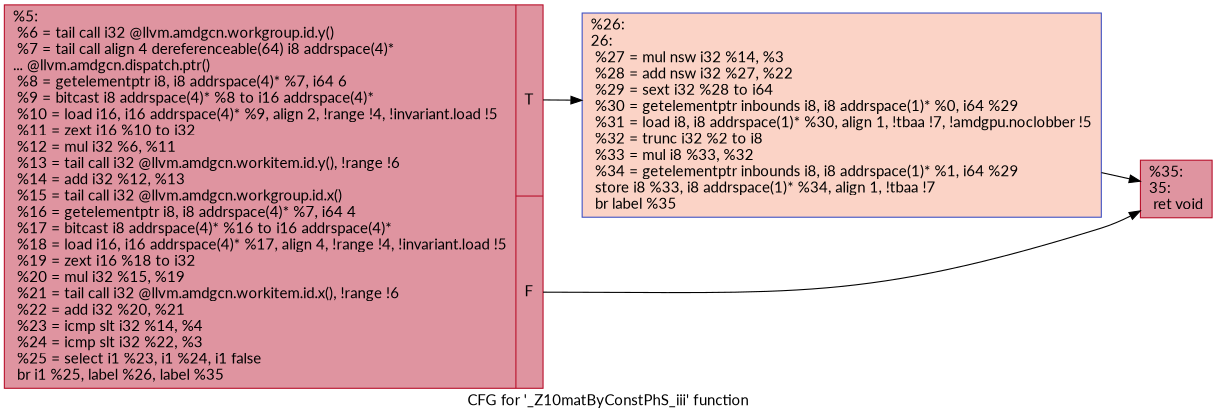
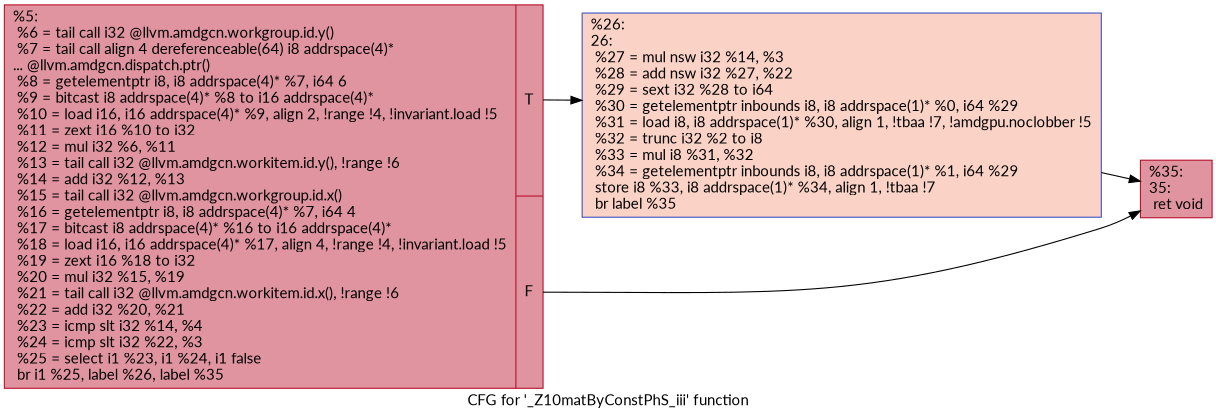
(673, 155) -> (673, 155)
